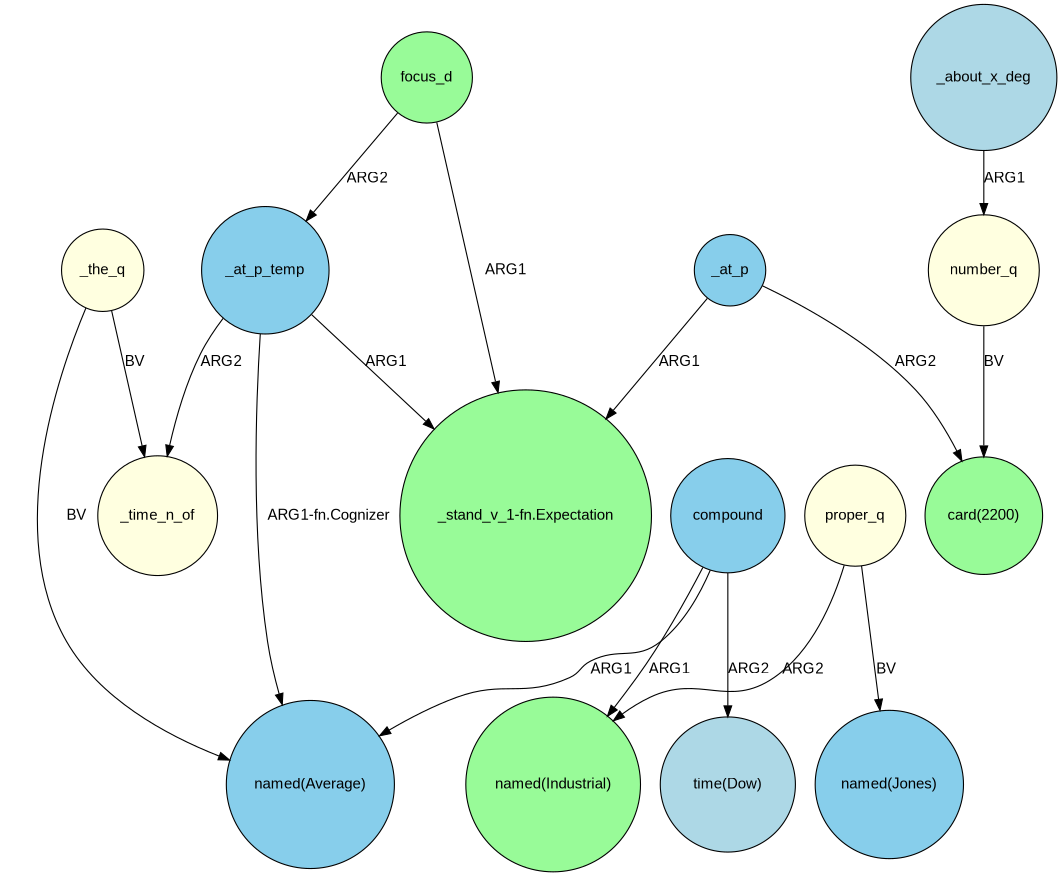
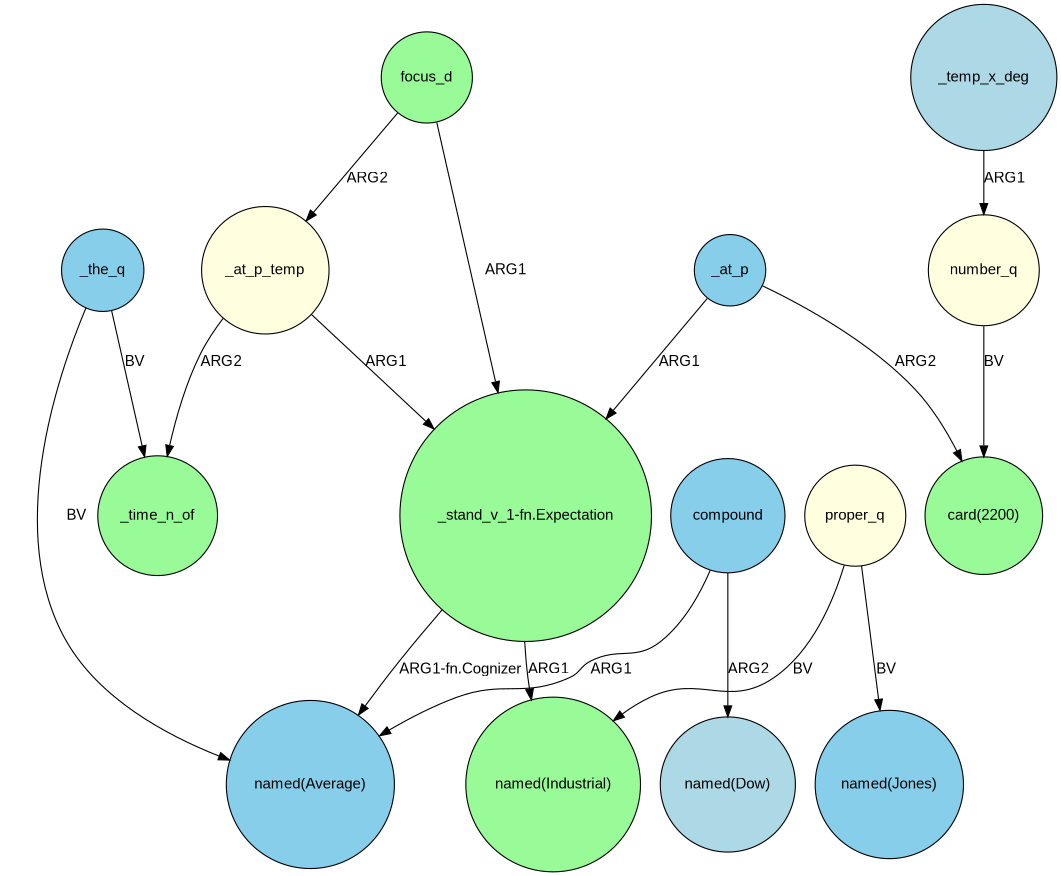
(984, 77) -> (984, 77)
(103, 270) -> (103, 270)
(265, 270) -> (265, 270)
(257, 515) -> (403, 657)
(158, 516) -> (158, 516)
(651, 657) -> (527, 665)
(803, 669) -> (803, 669)
(728, 784) -> (728, 784)
